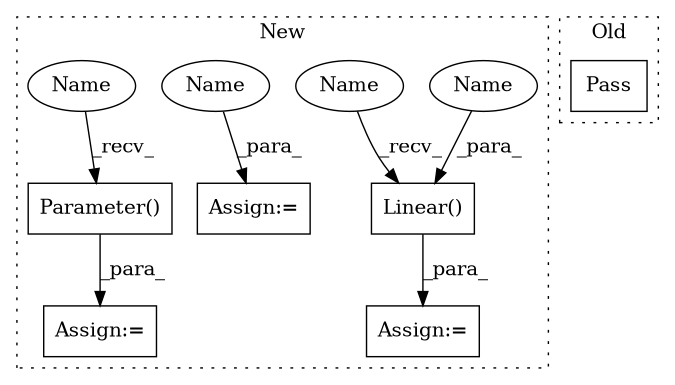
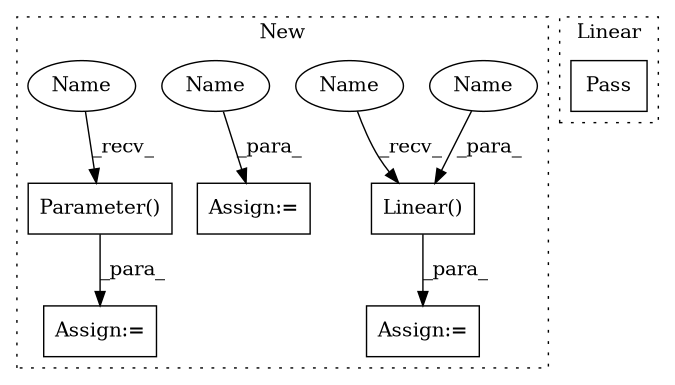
(609, 33) -> (609, 33)
